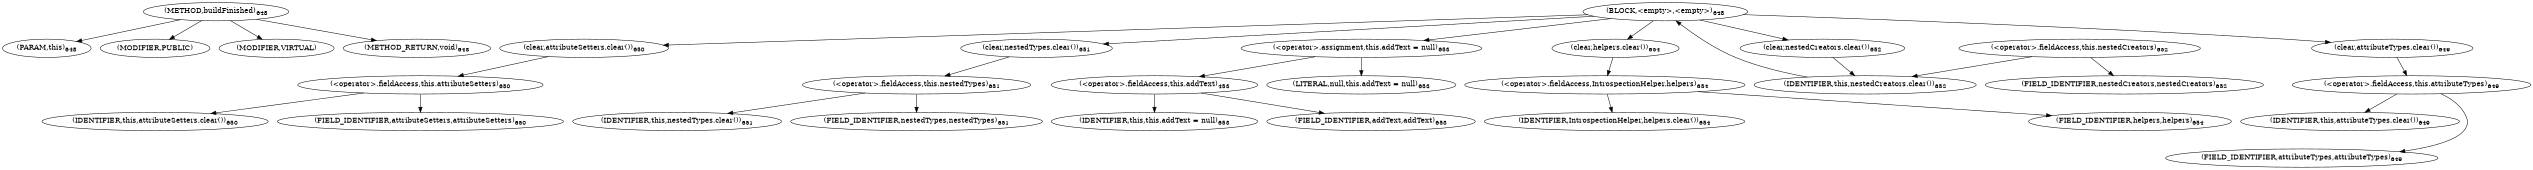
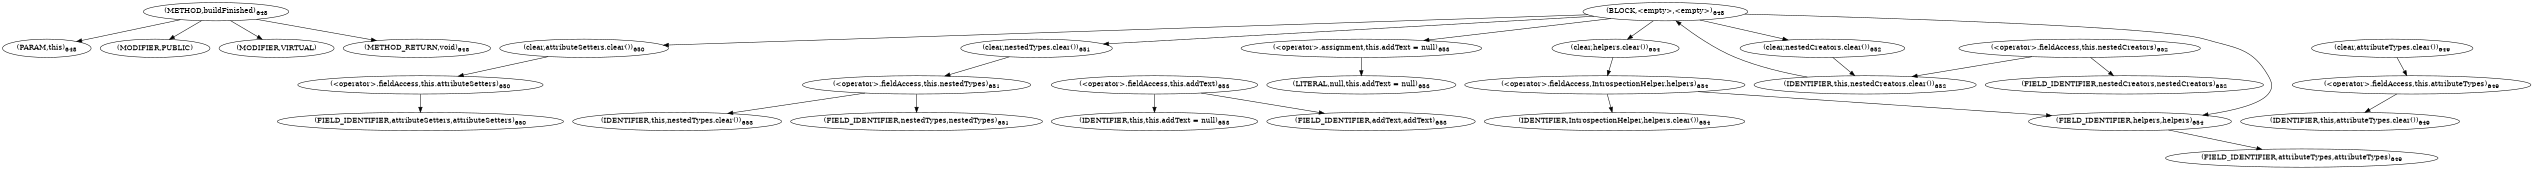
(2034, 26) -> (2055, 26)
(1260, 66) -> none
(1224, 84) -> (1224, 84)
(155, 121) -> none
(748, 121) -> (748, 121)
(2459, 135) -> (2213, 139)
